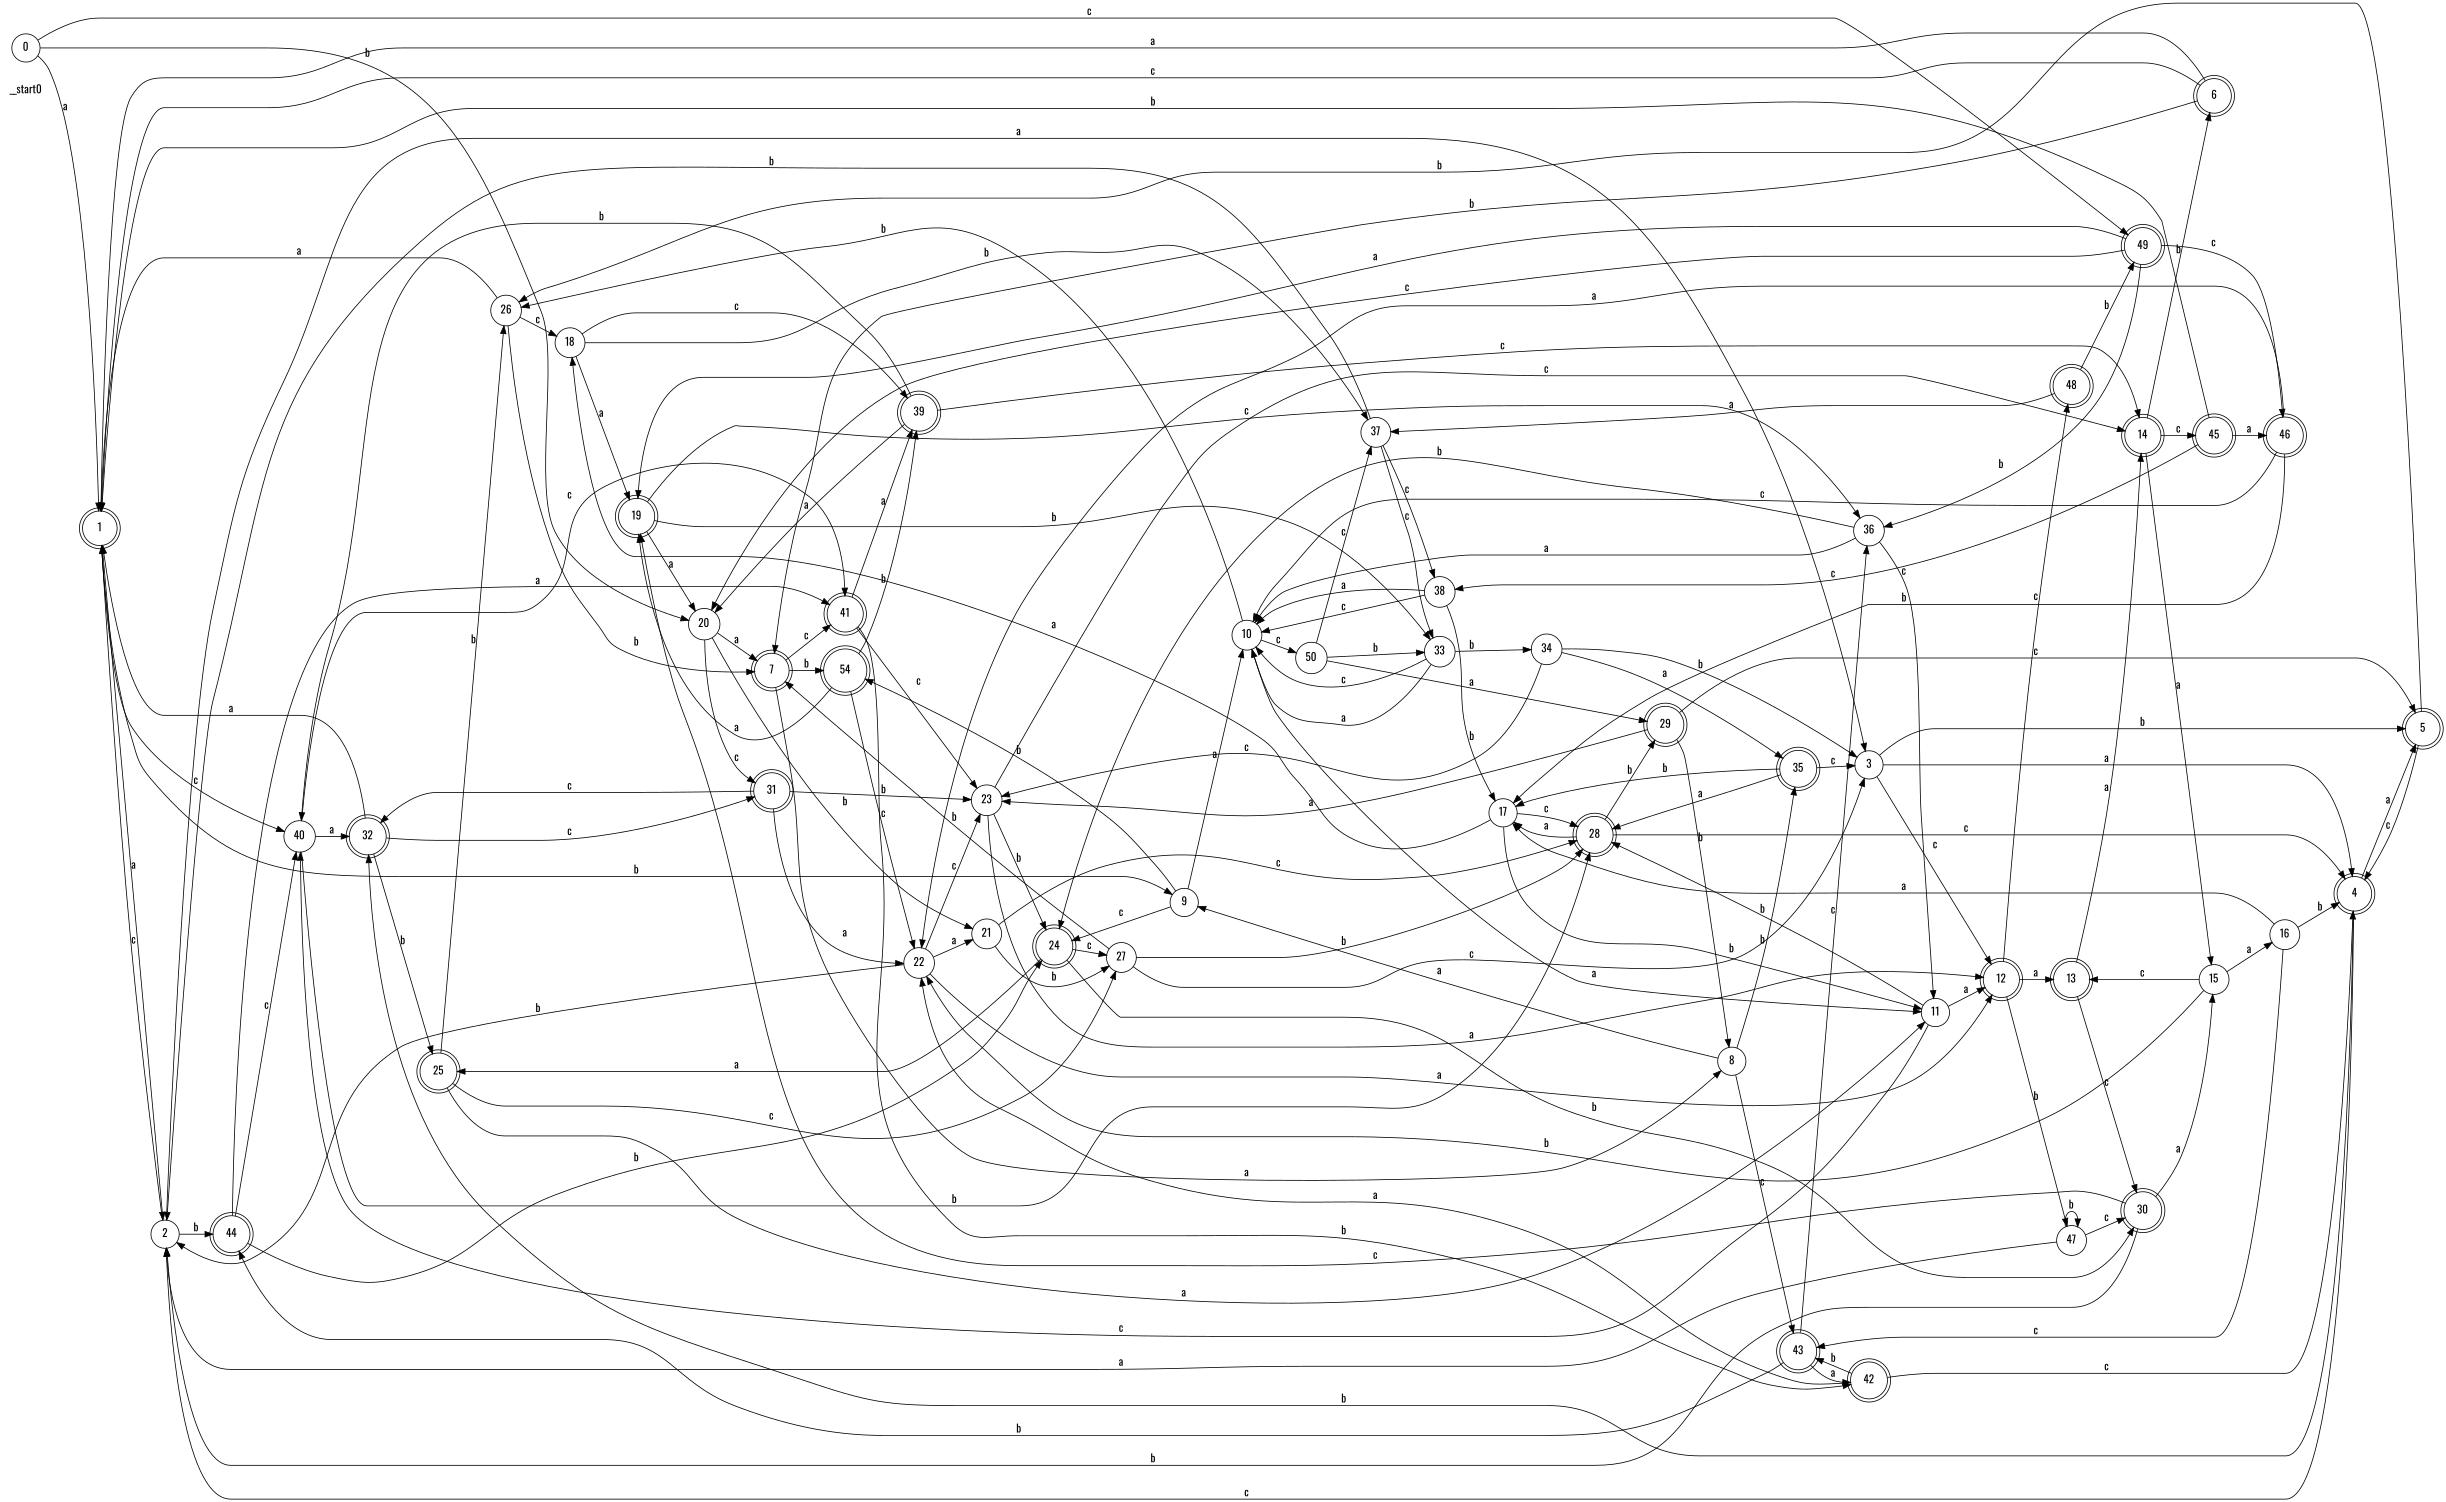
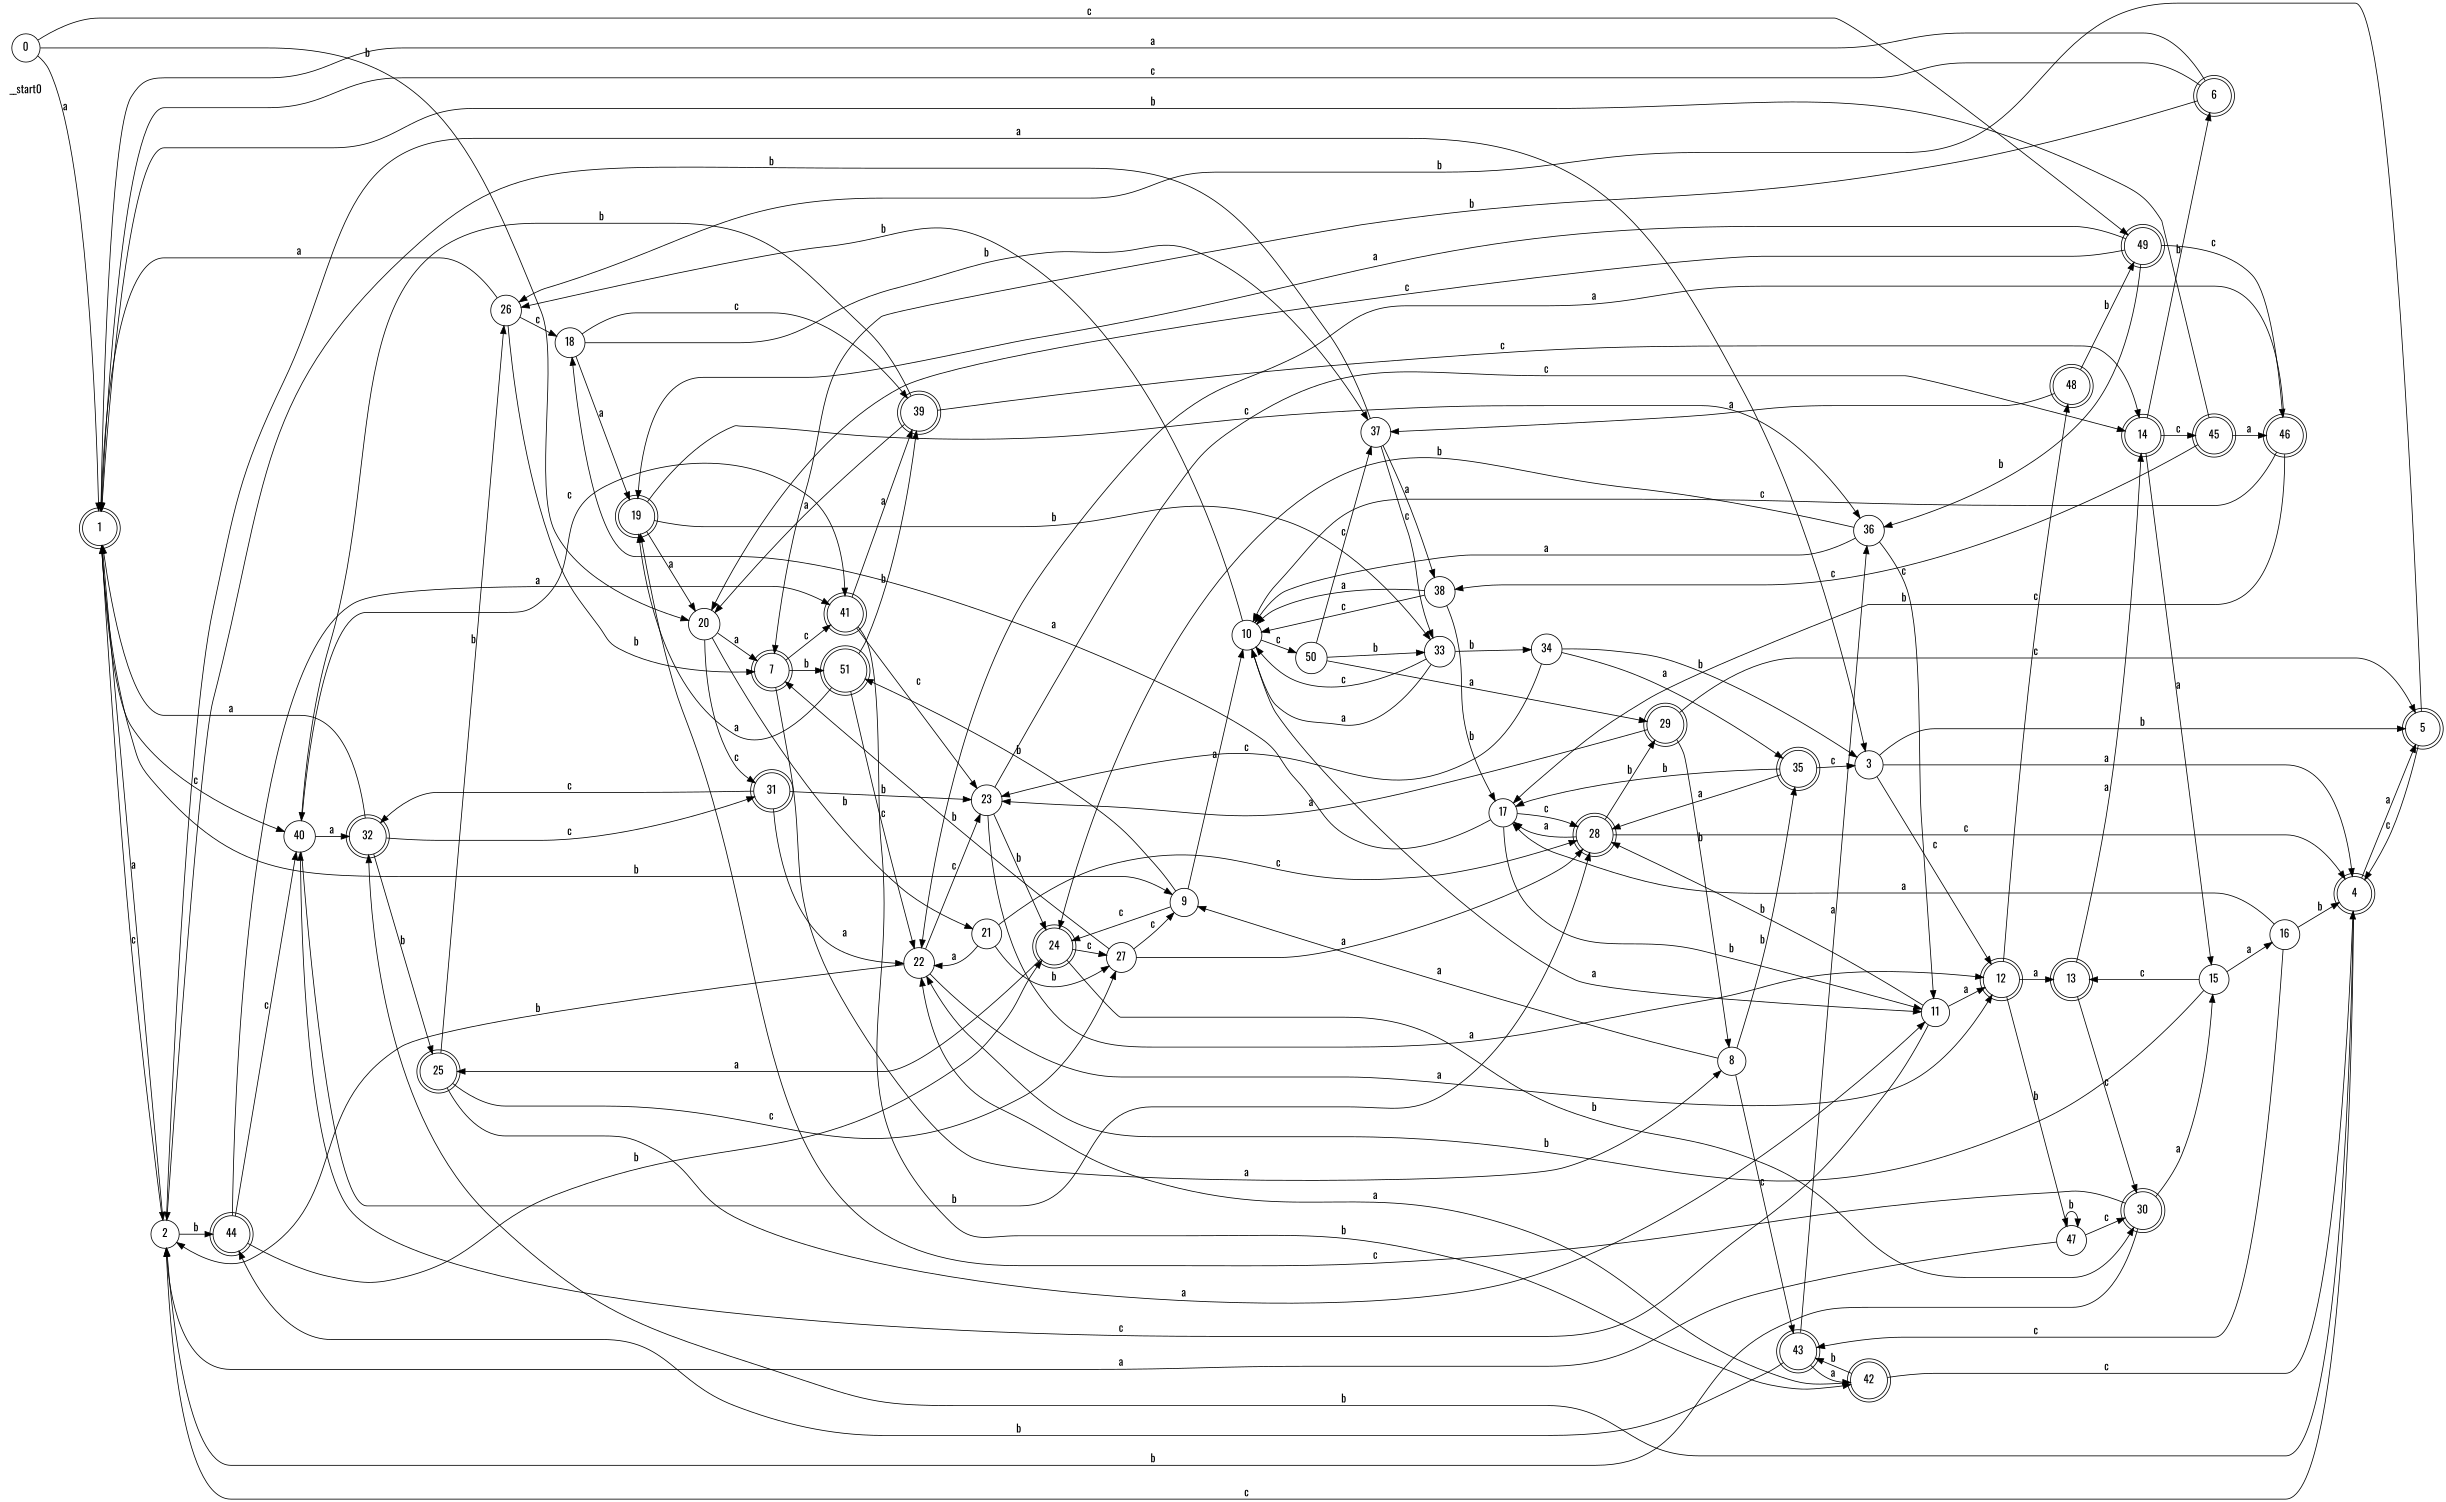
(1408, 490) -> (1408, 490)
(845, 671) -> (845, 671)
(1834, 911) -> (1834, 911)
(1344, 942) -> (1344, 942)
(950, 950) -> (962, 960)
(1519, 962) -> (1152, 934)
